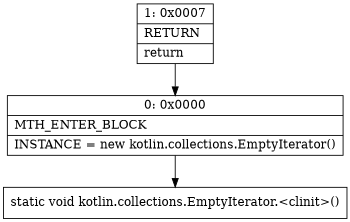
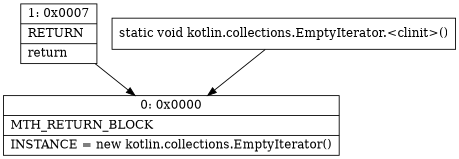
(81, 125) -> (82, 125)
(175, 167) -> (240, 70)
